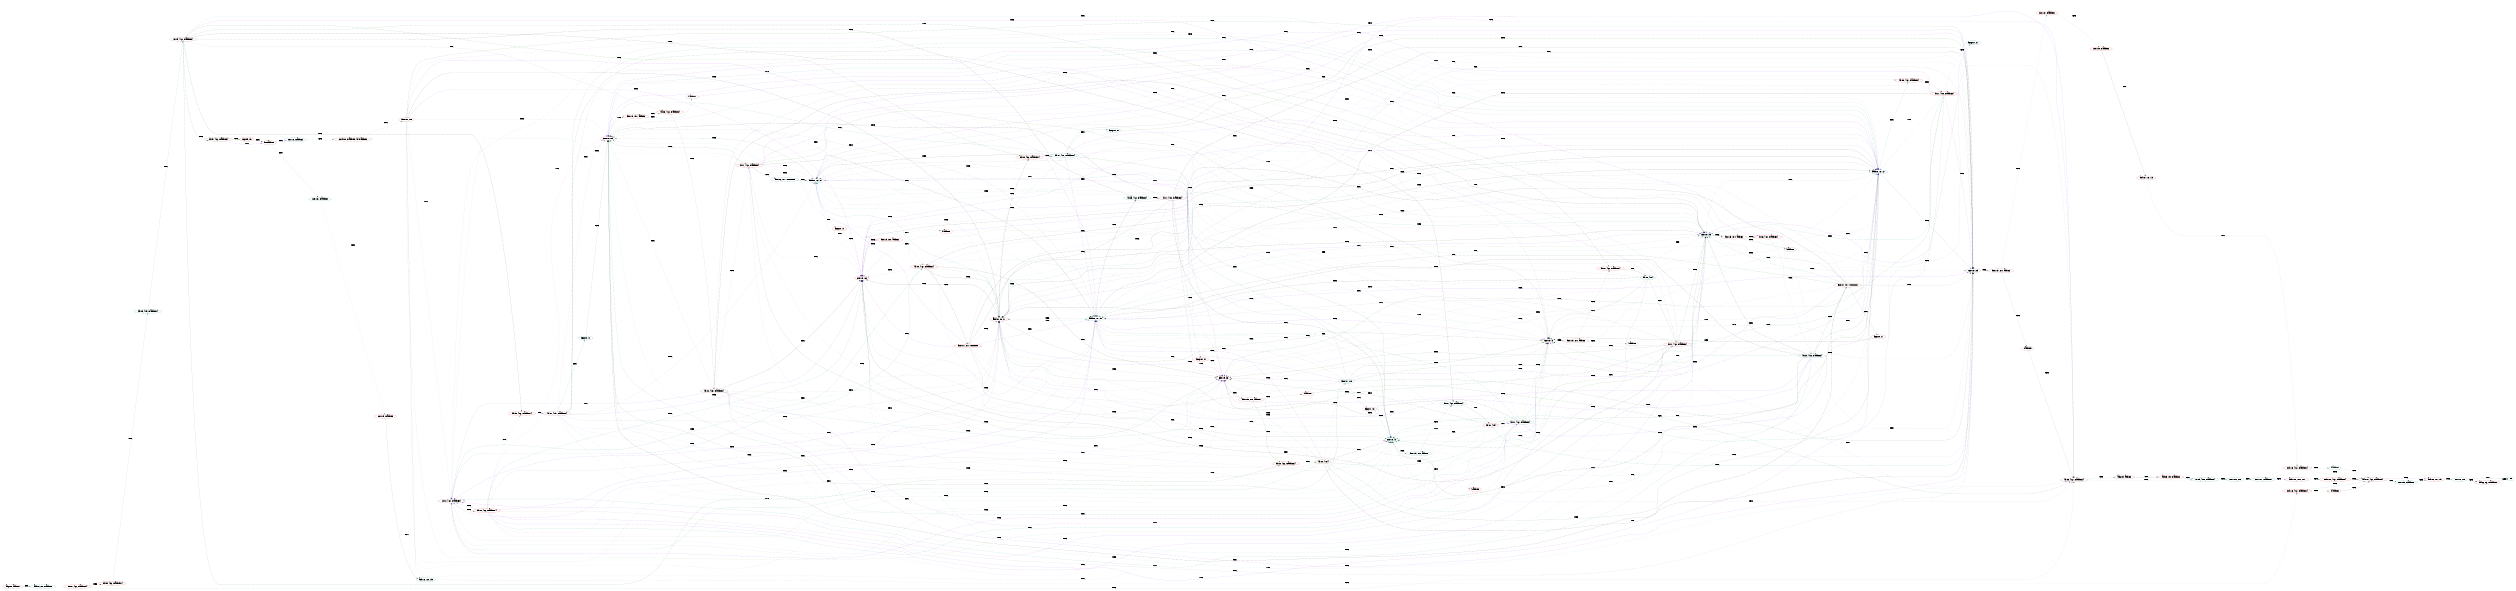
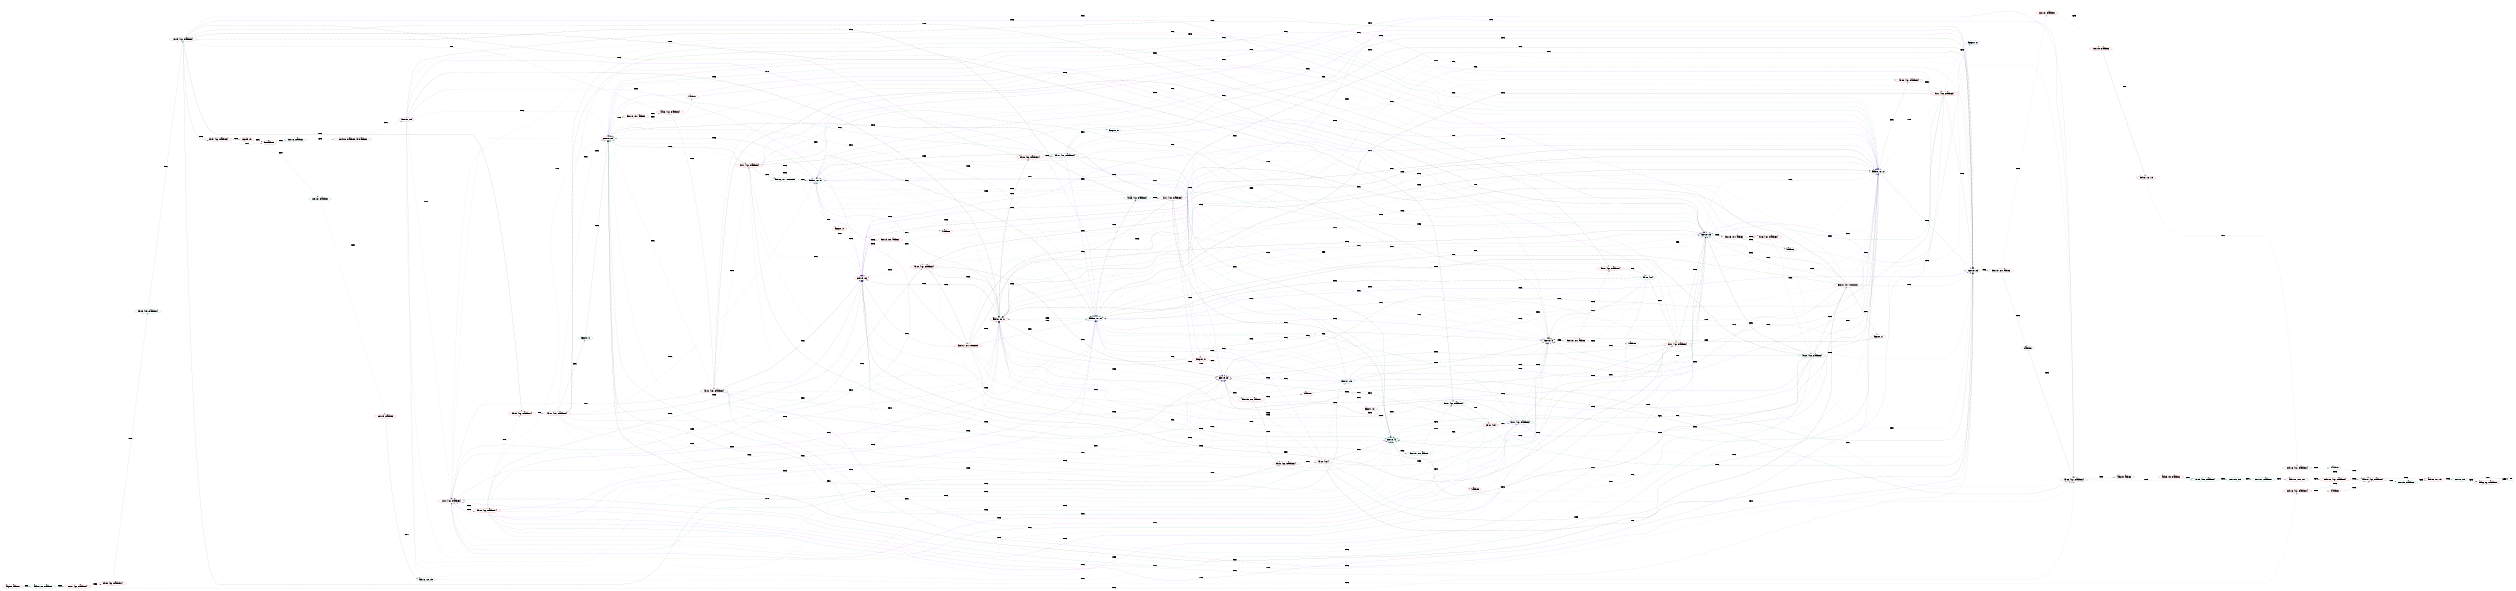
(513, 120) -> (516, 111)
(2146, 477) -> none
none -> (59, 587)
